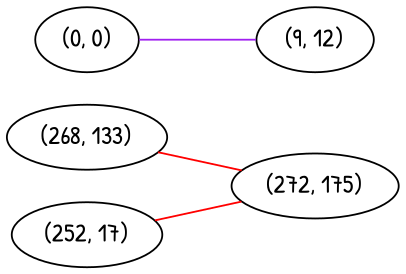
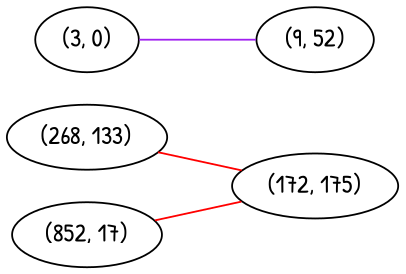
(87, 40) -> (87, 40)
(315, 40) -> (315, 40)
(315, 186) -> (315, 186)
(87, 235) -> (87, 235)
